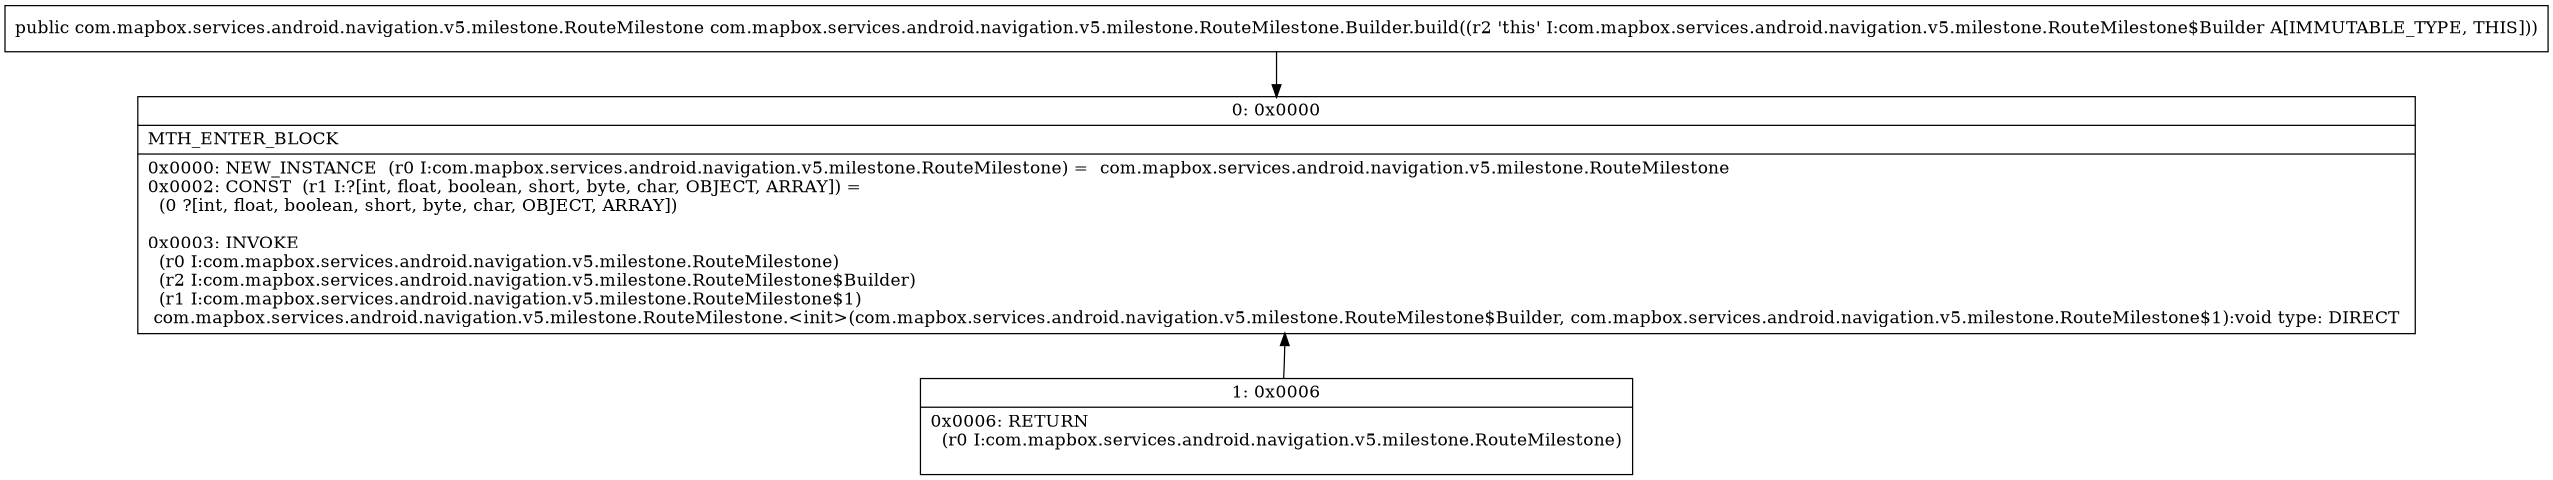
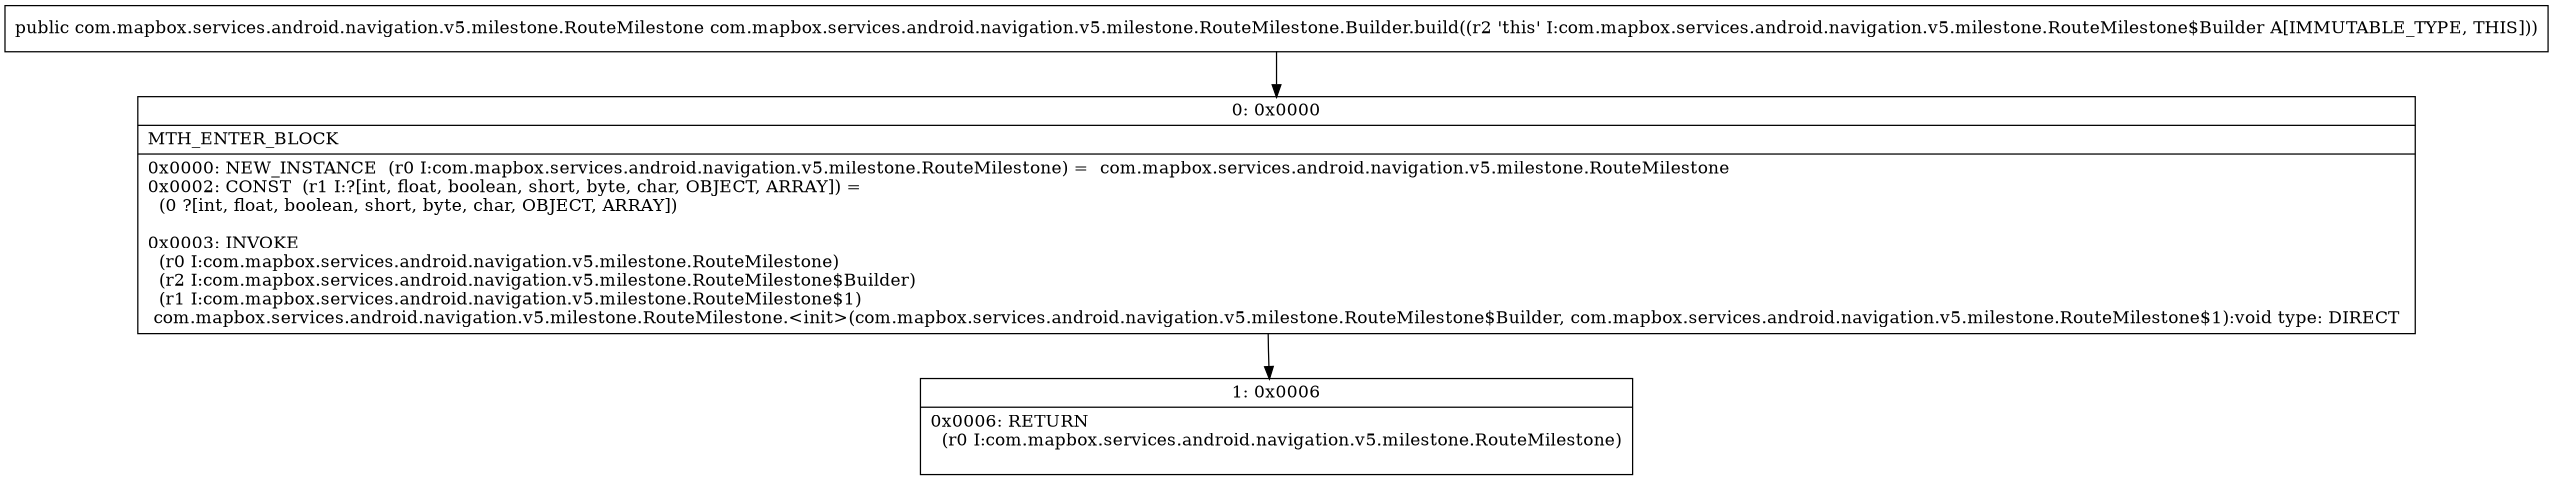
(1284, 362) -> (1268, 350)
